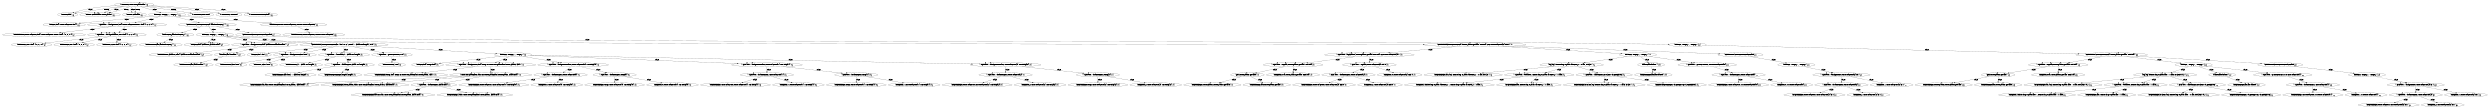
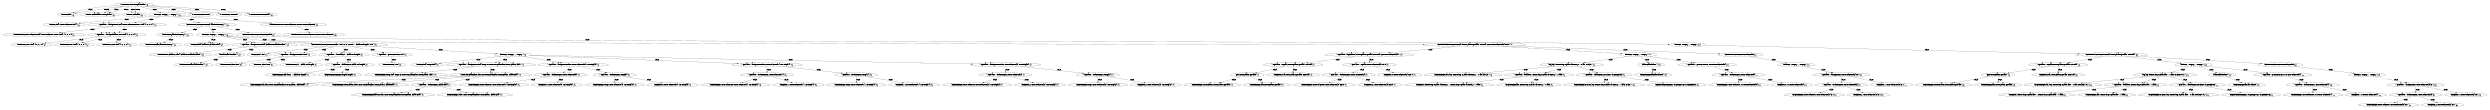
(174, 10) -> (174, 10)
(224, 10) -> (224, 10)
(317, 69) -> (322, 70)
